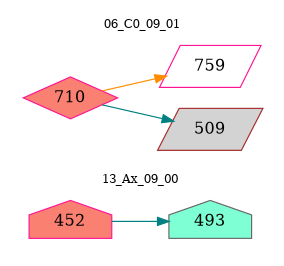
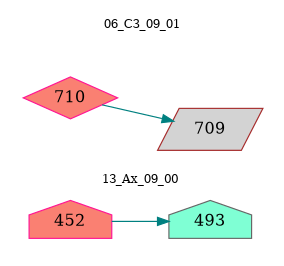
(142, 25) -> (142, 25)
(210, 66) -> none
(210, 129) -> (210, 129)
